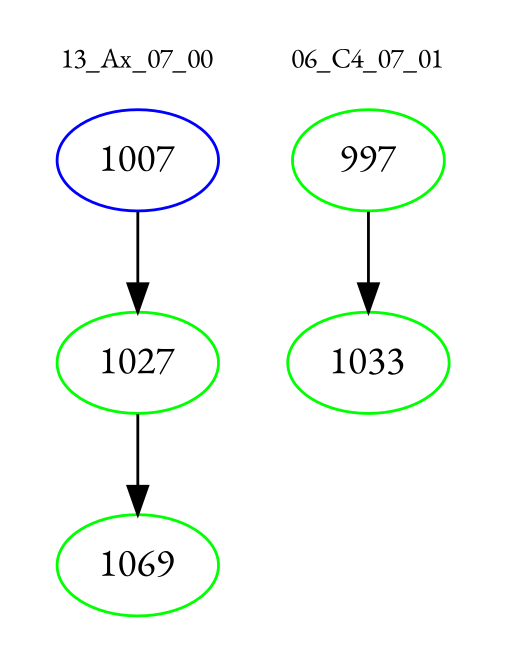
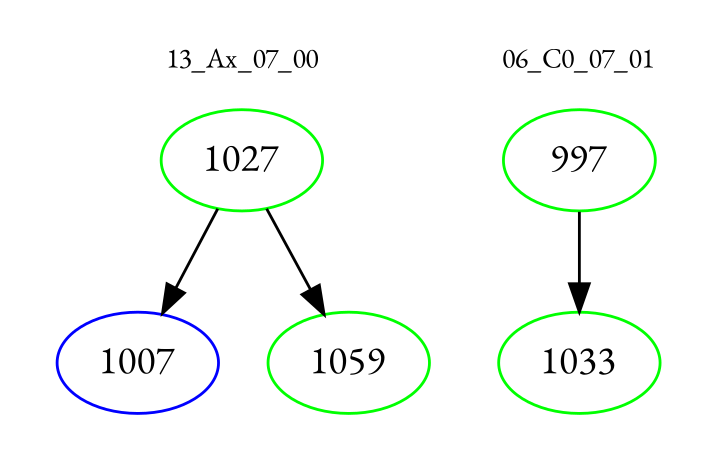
(368, 60) -> (579, 60)
(138, 248) -> (197, 248)
(138, 565) -> (349, 363)
